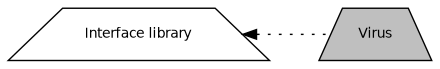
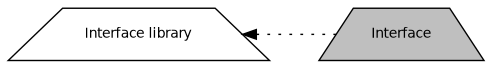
(375, 34) -> (402, 34)
